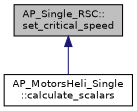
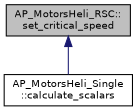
(68, 20) -> (68, 20)
